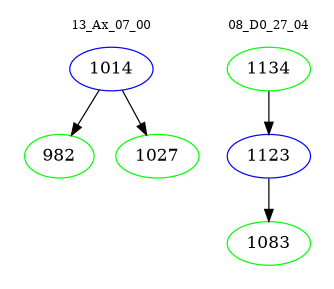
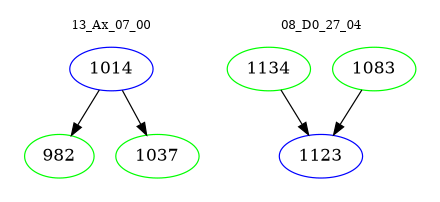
(157, 156) -> (157, 156)
(269, 194) -> (351, 107)
